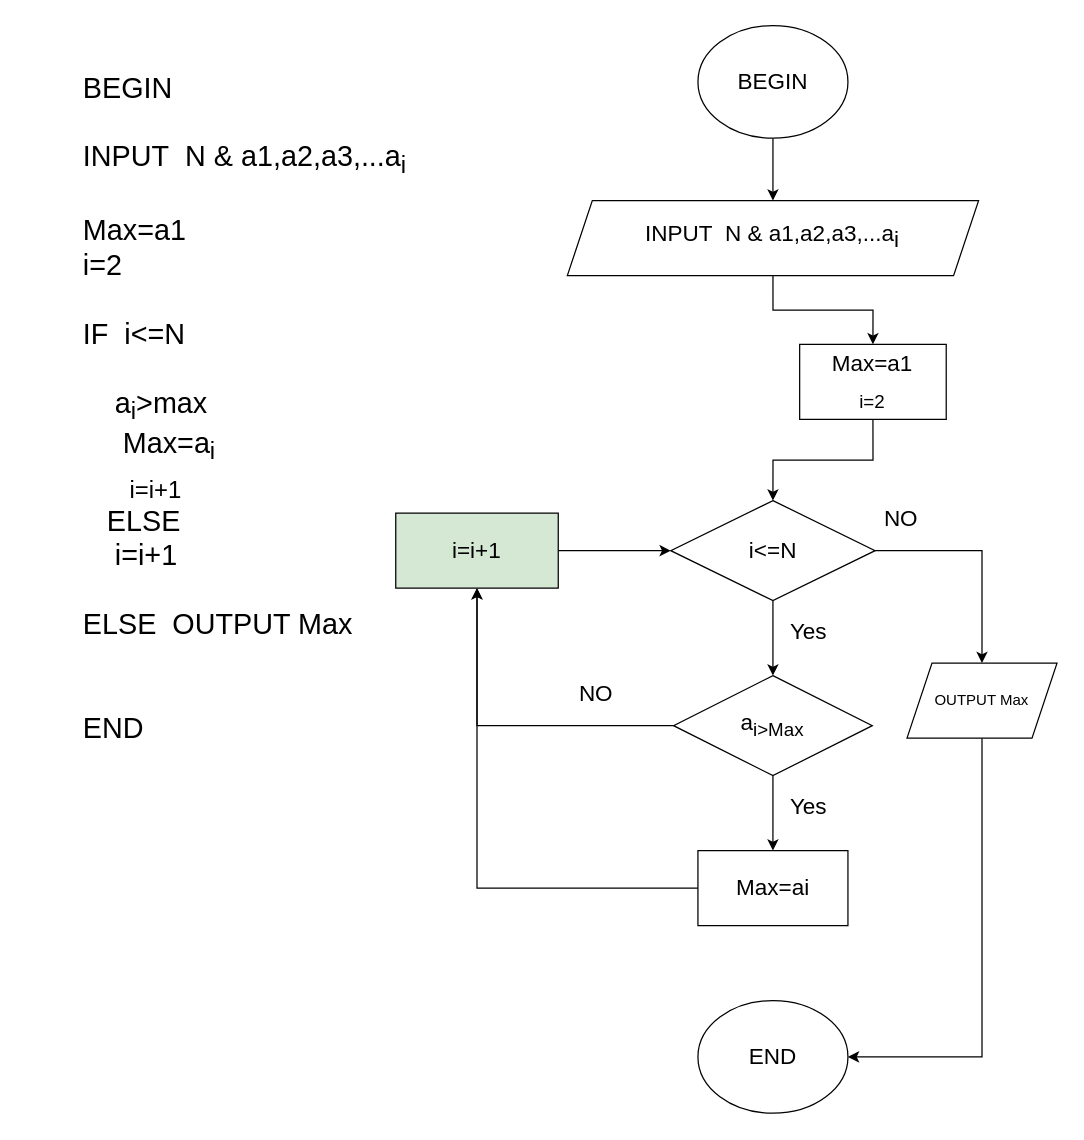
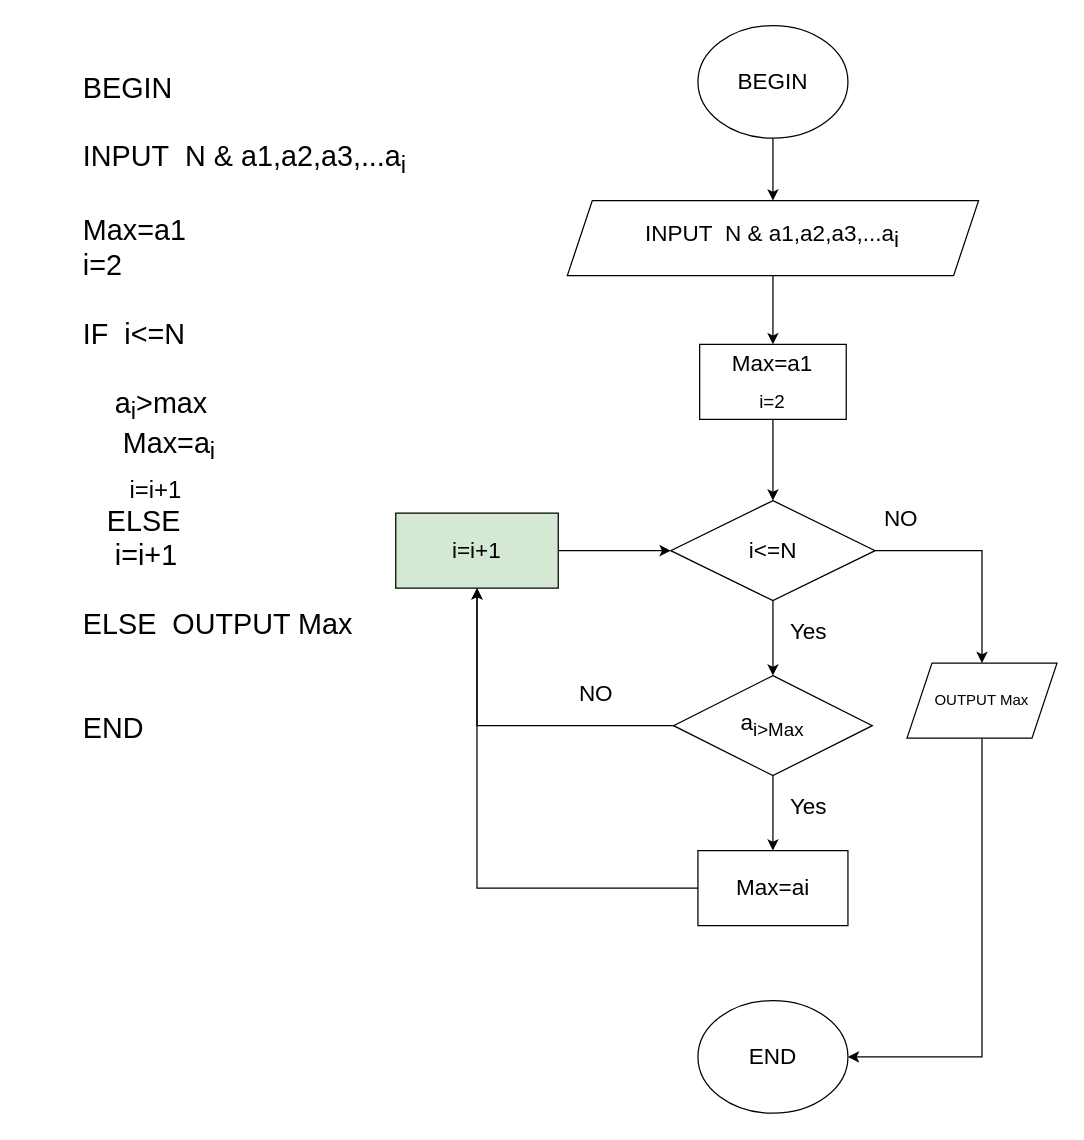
(873, 382) -> (773, 382)
